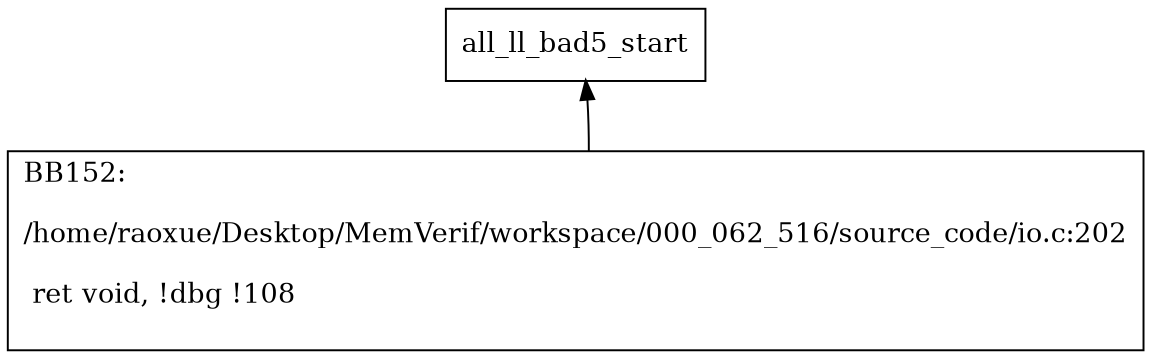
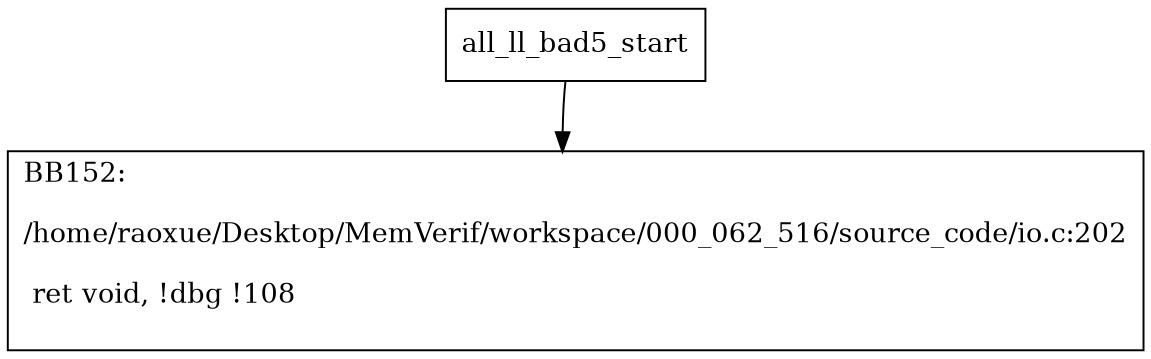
(589, 126) -> (564, 106)
